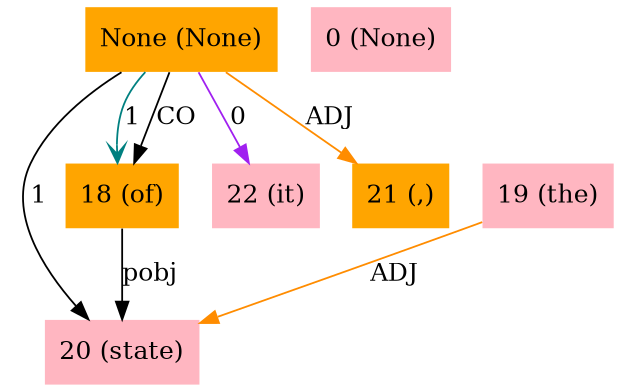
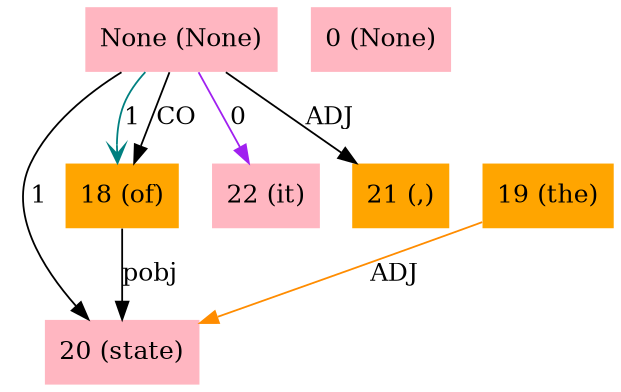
(181, 40) -> (181, 40)
(284, 113) -> (284, 113)
(548, 196) -> (548, 196)
